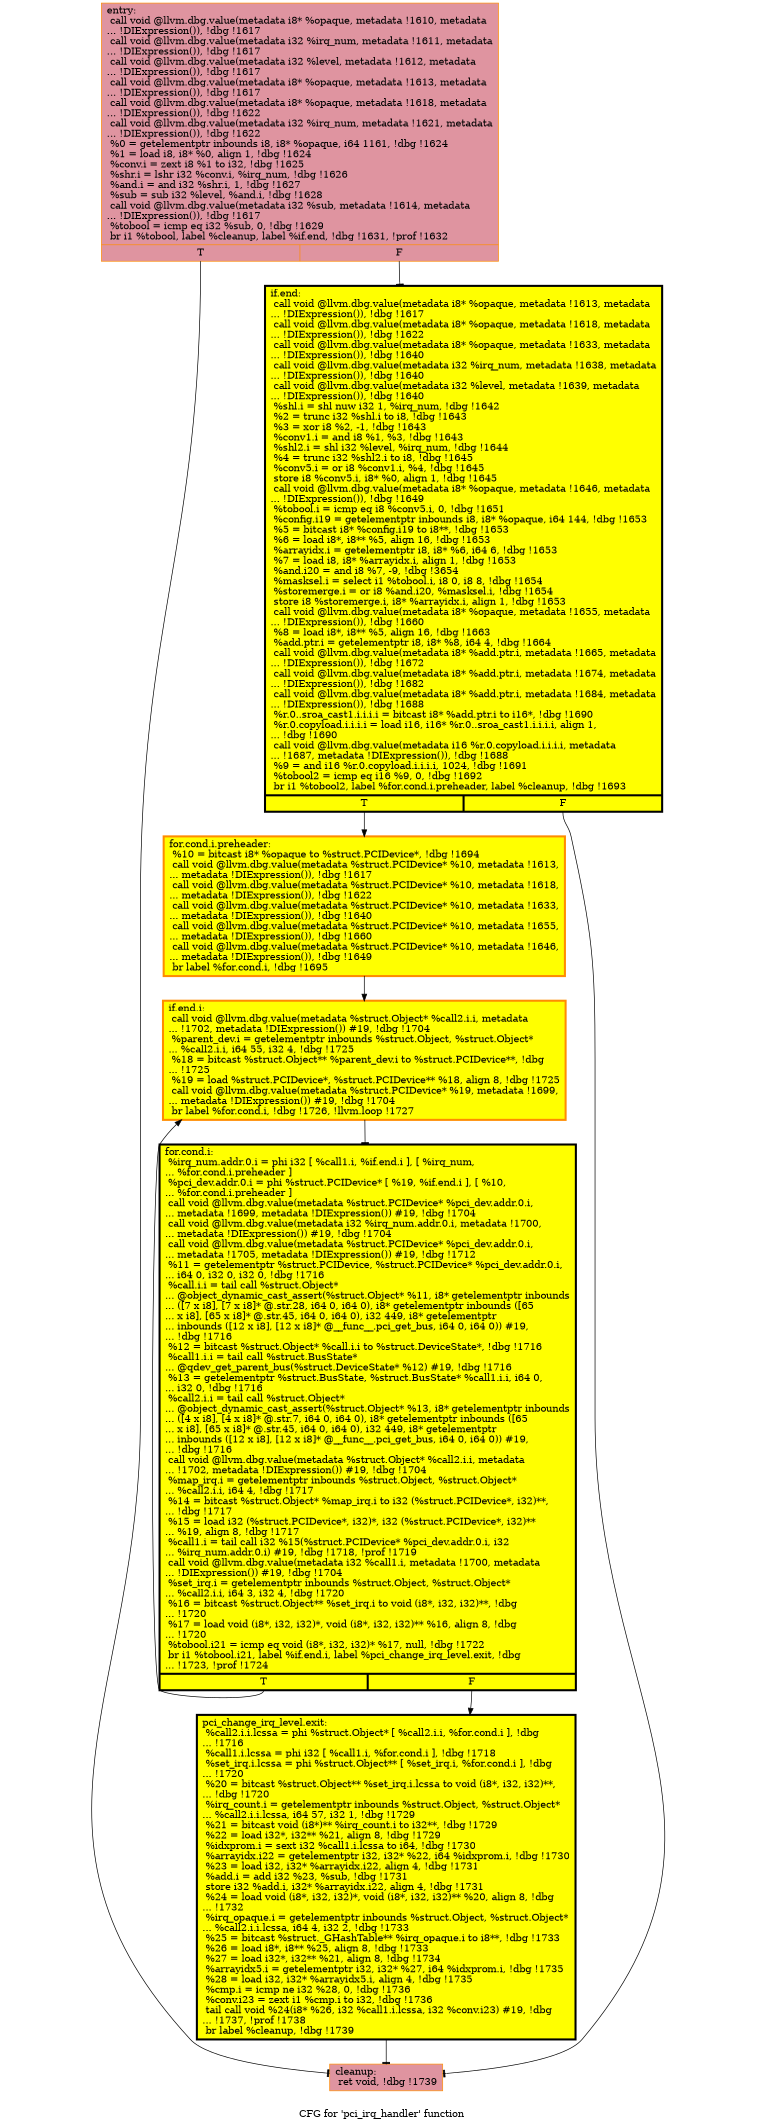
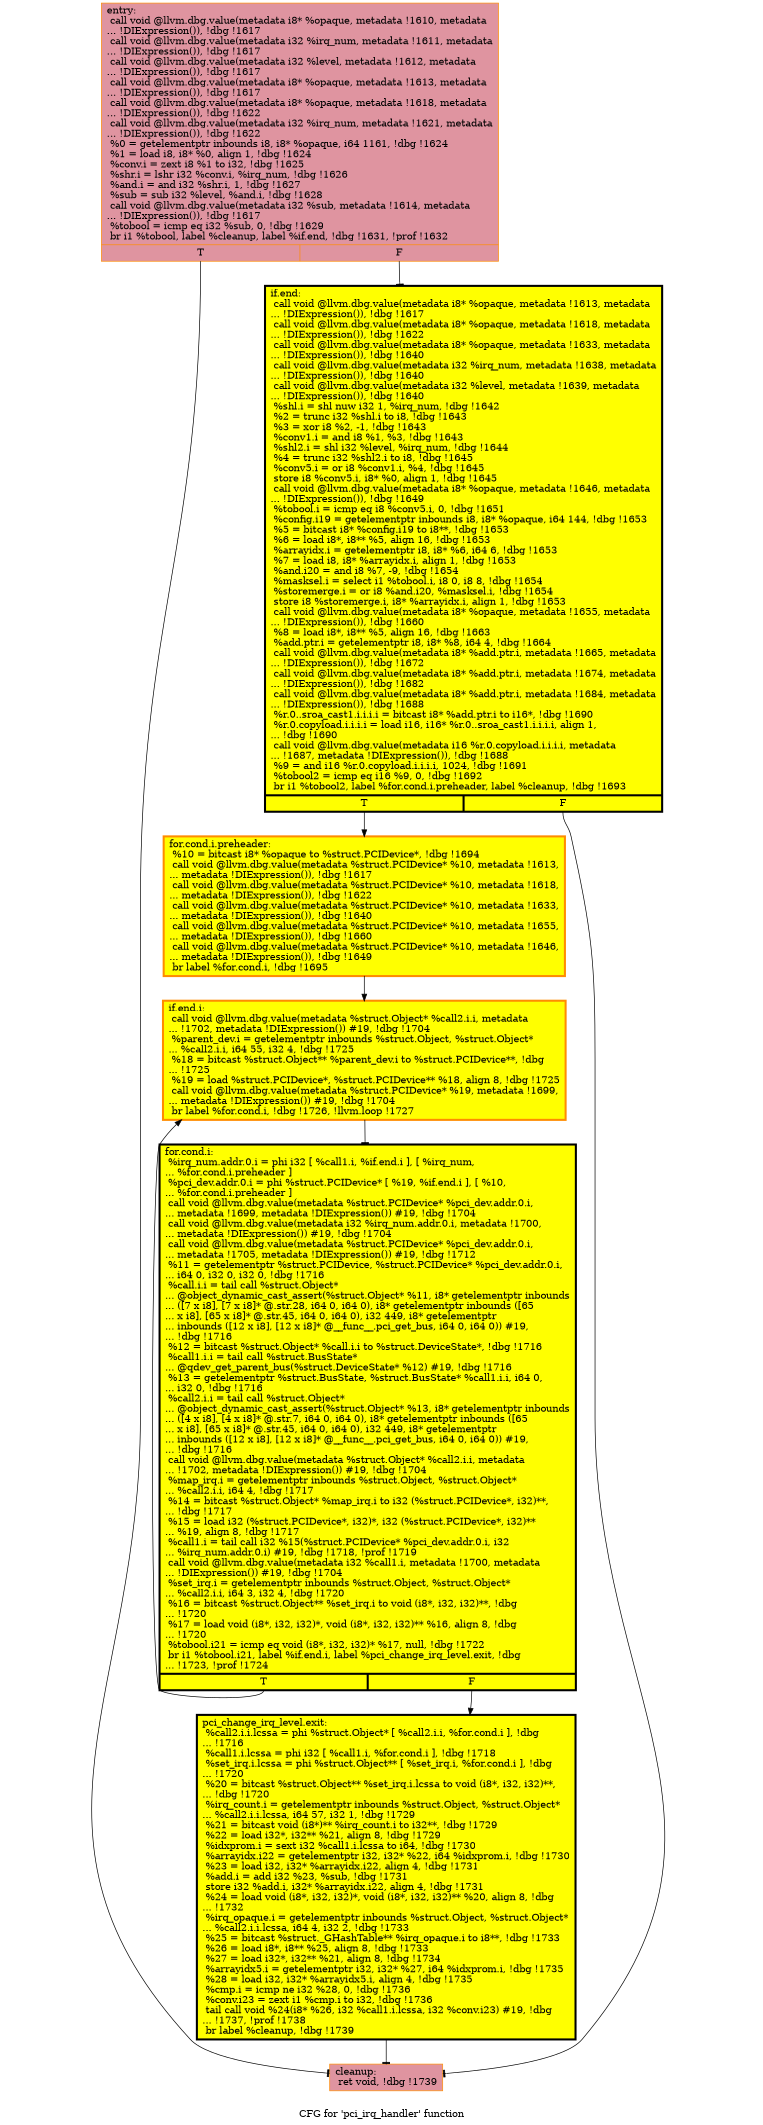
(365, 571) -> (365, 571)
